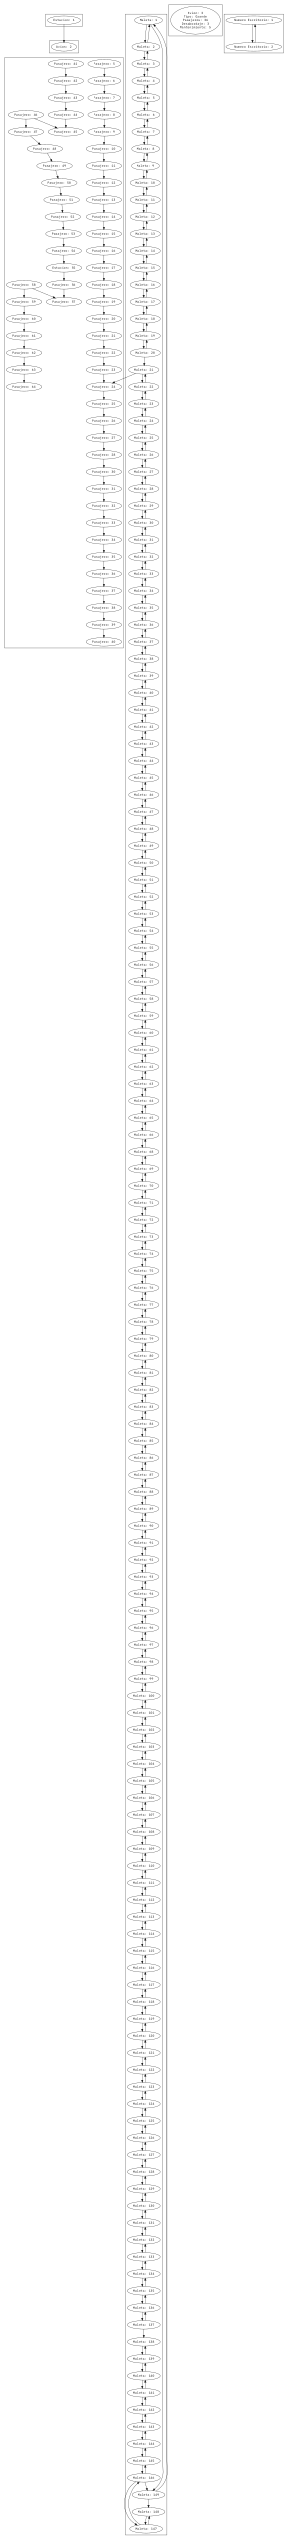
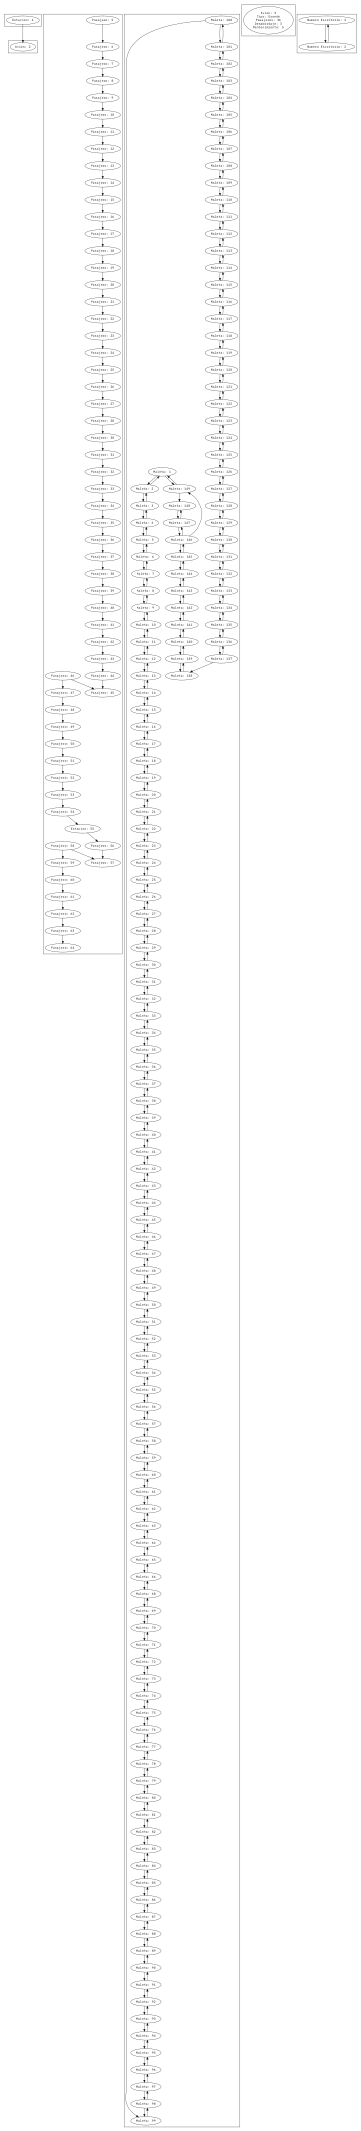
(127, 377) -> (147, 804)
none -> (103, 615)
(142, 1686) -> none
